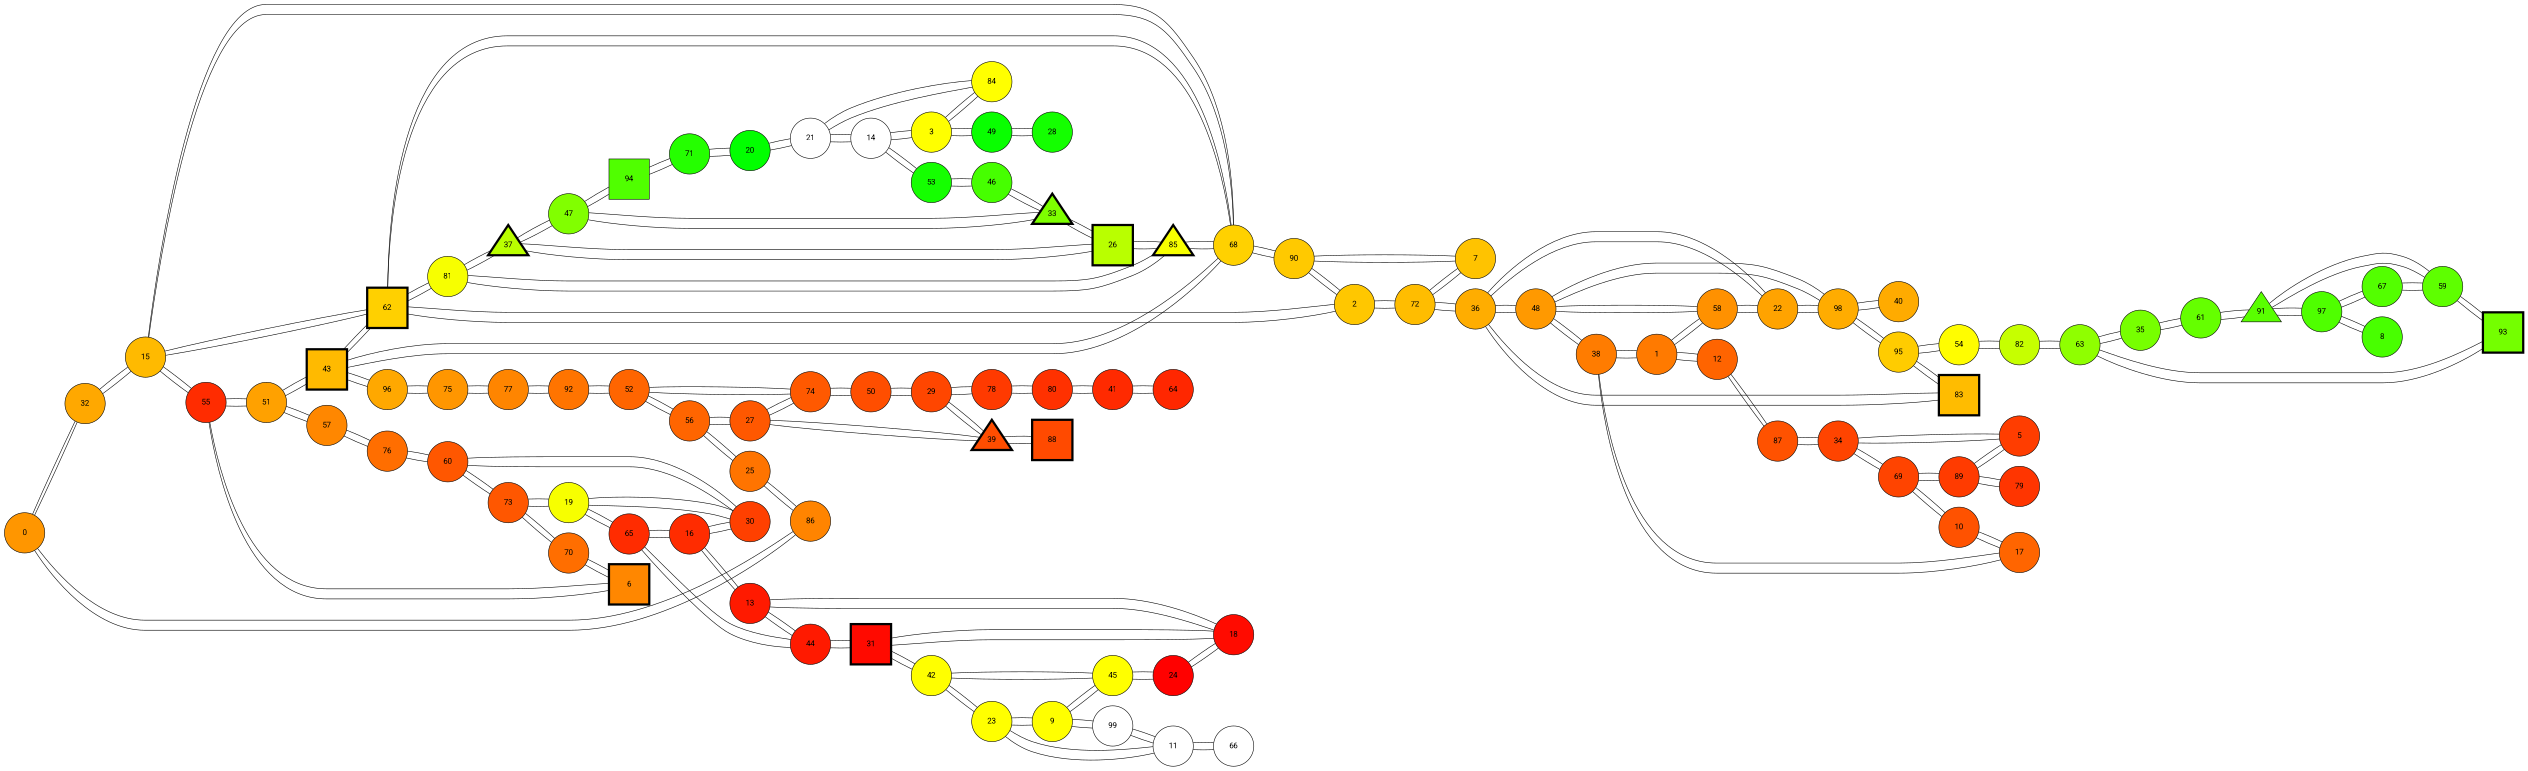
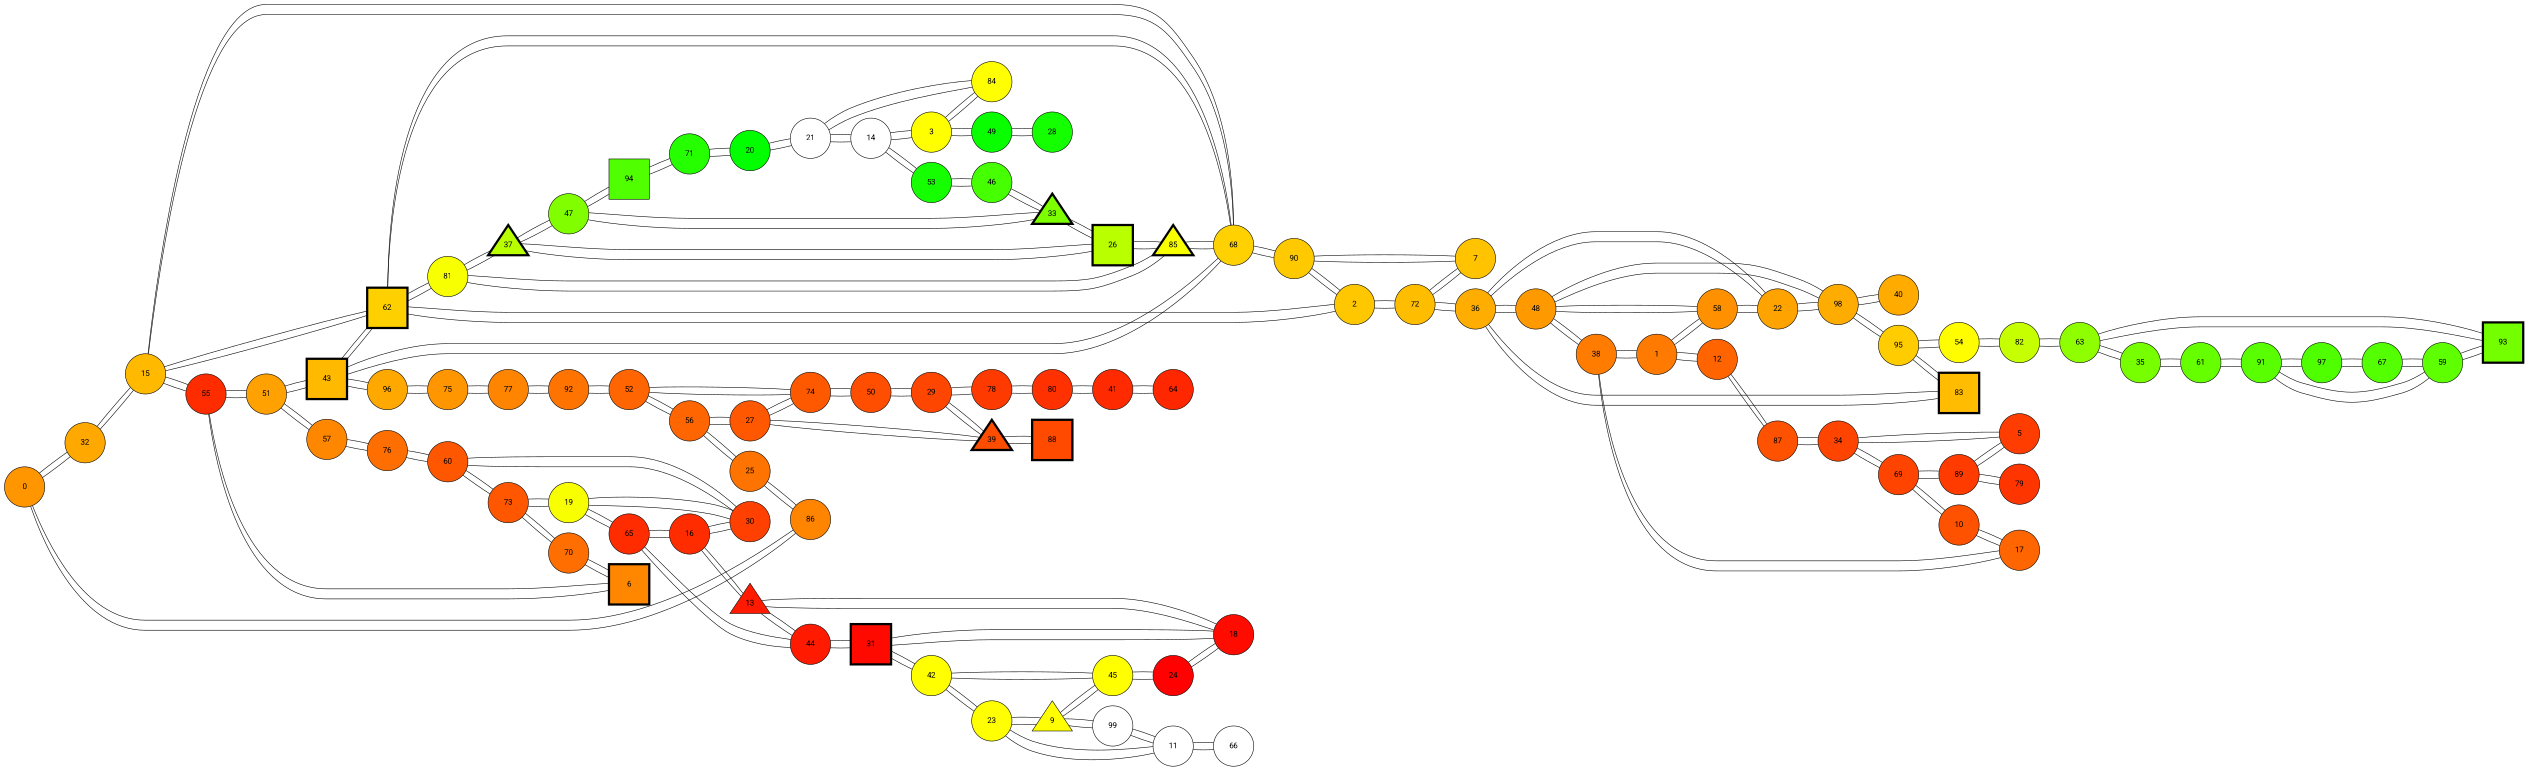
(2261, 312) -> (2261, 363)
(2382, 337) -> none
(750, 603) -> (750, 603)
(1052, 721) -> (1052, 721)
